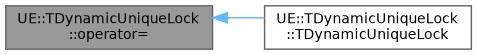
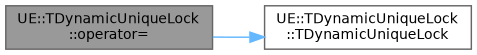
(246, 18) -> (231, 37)
